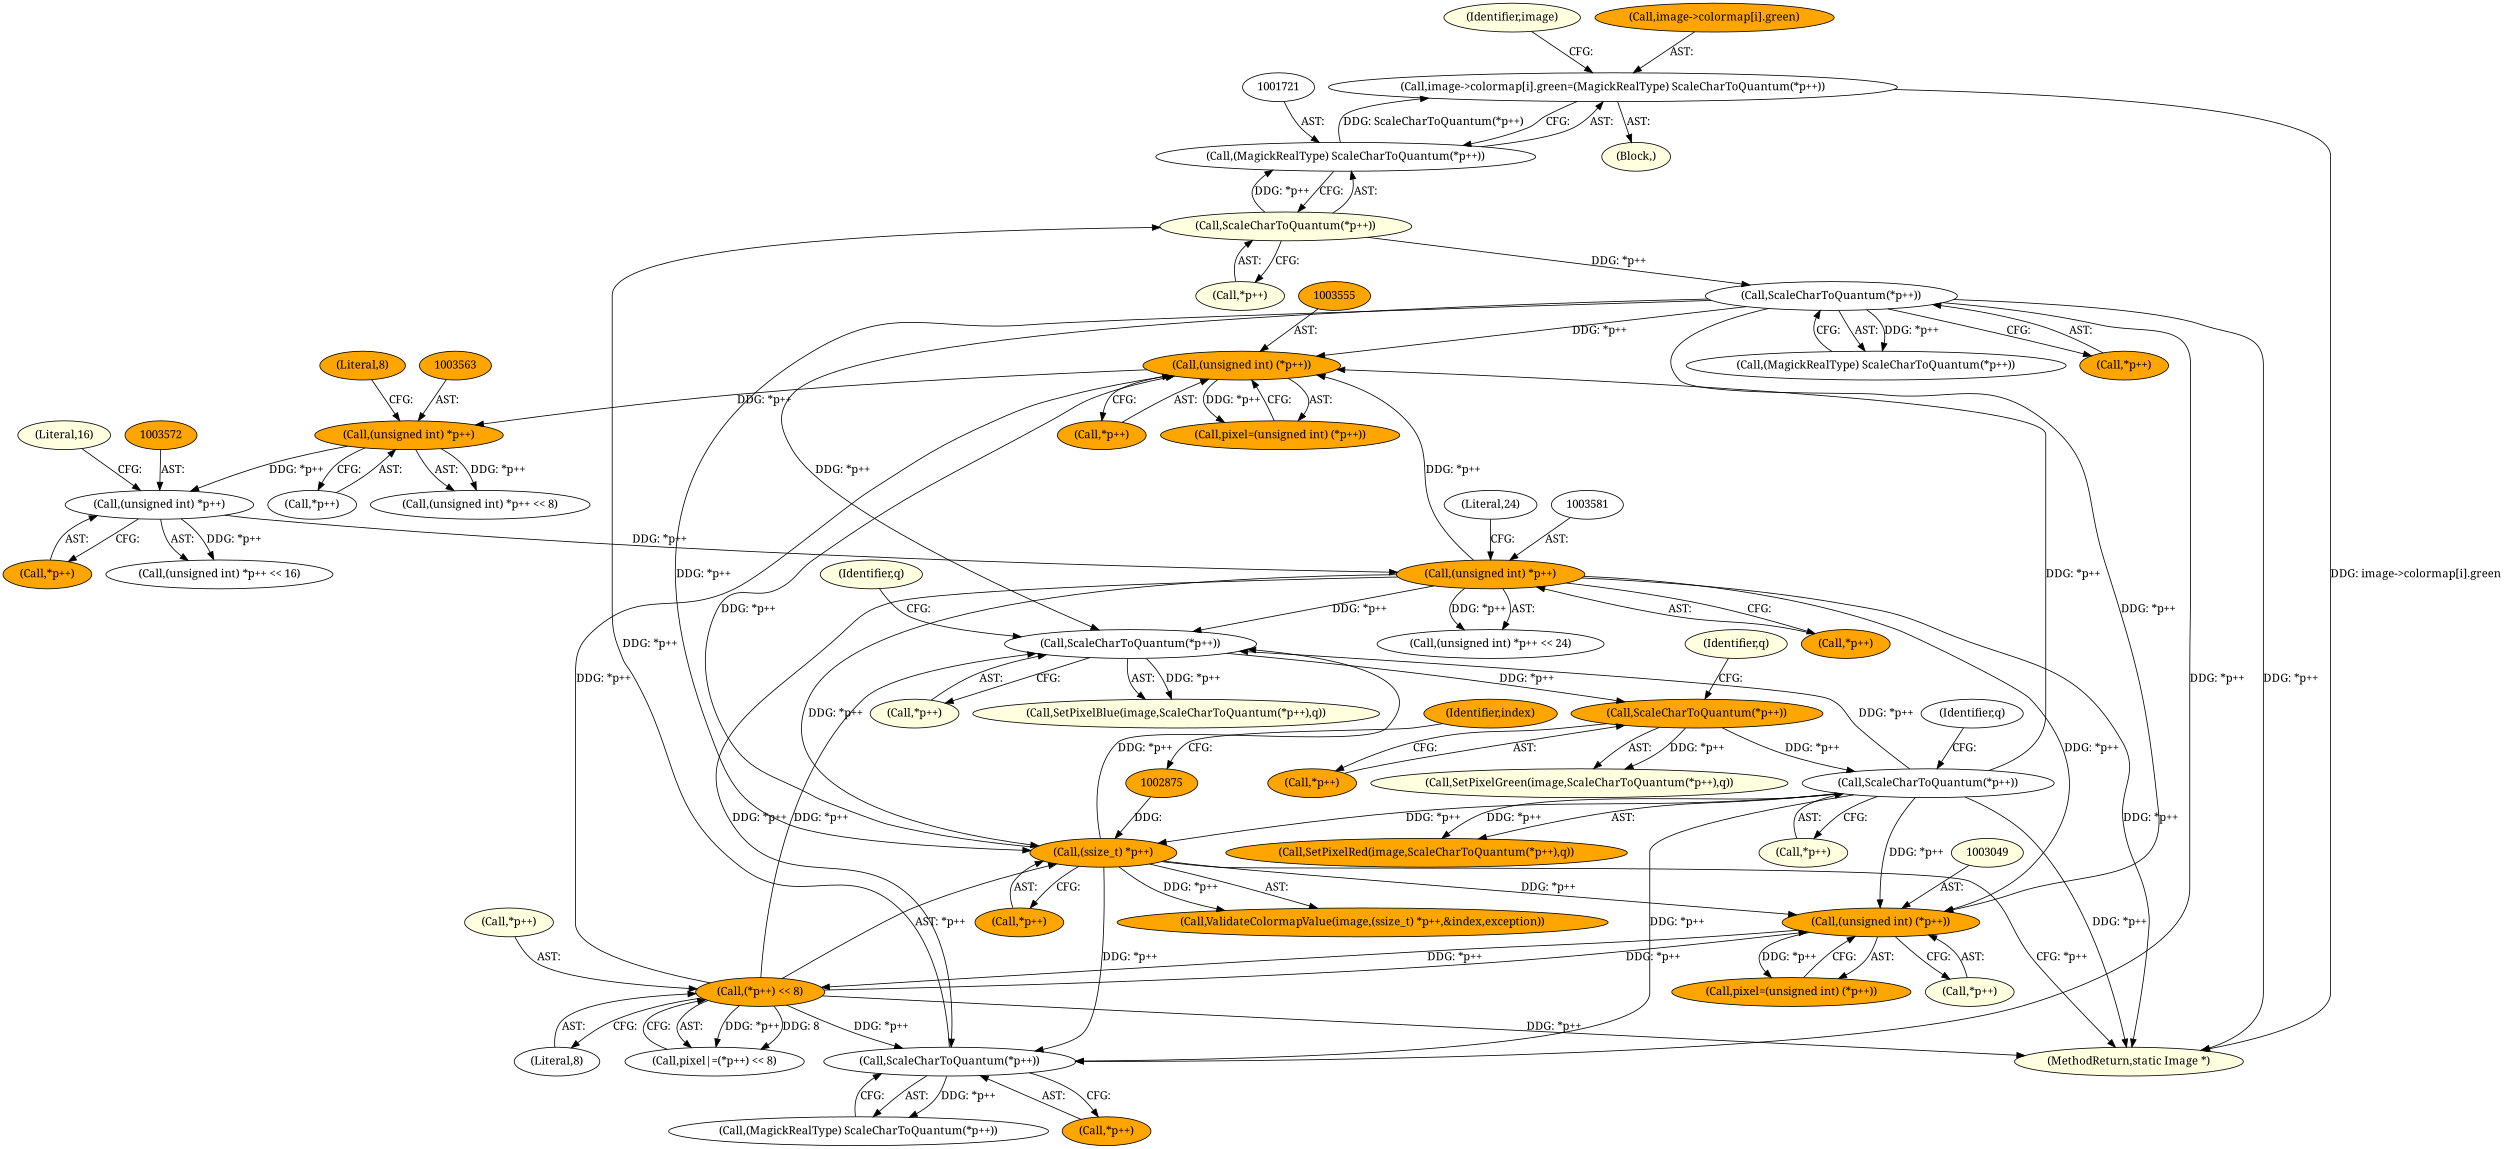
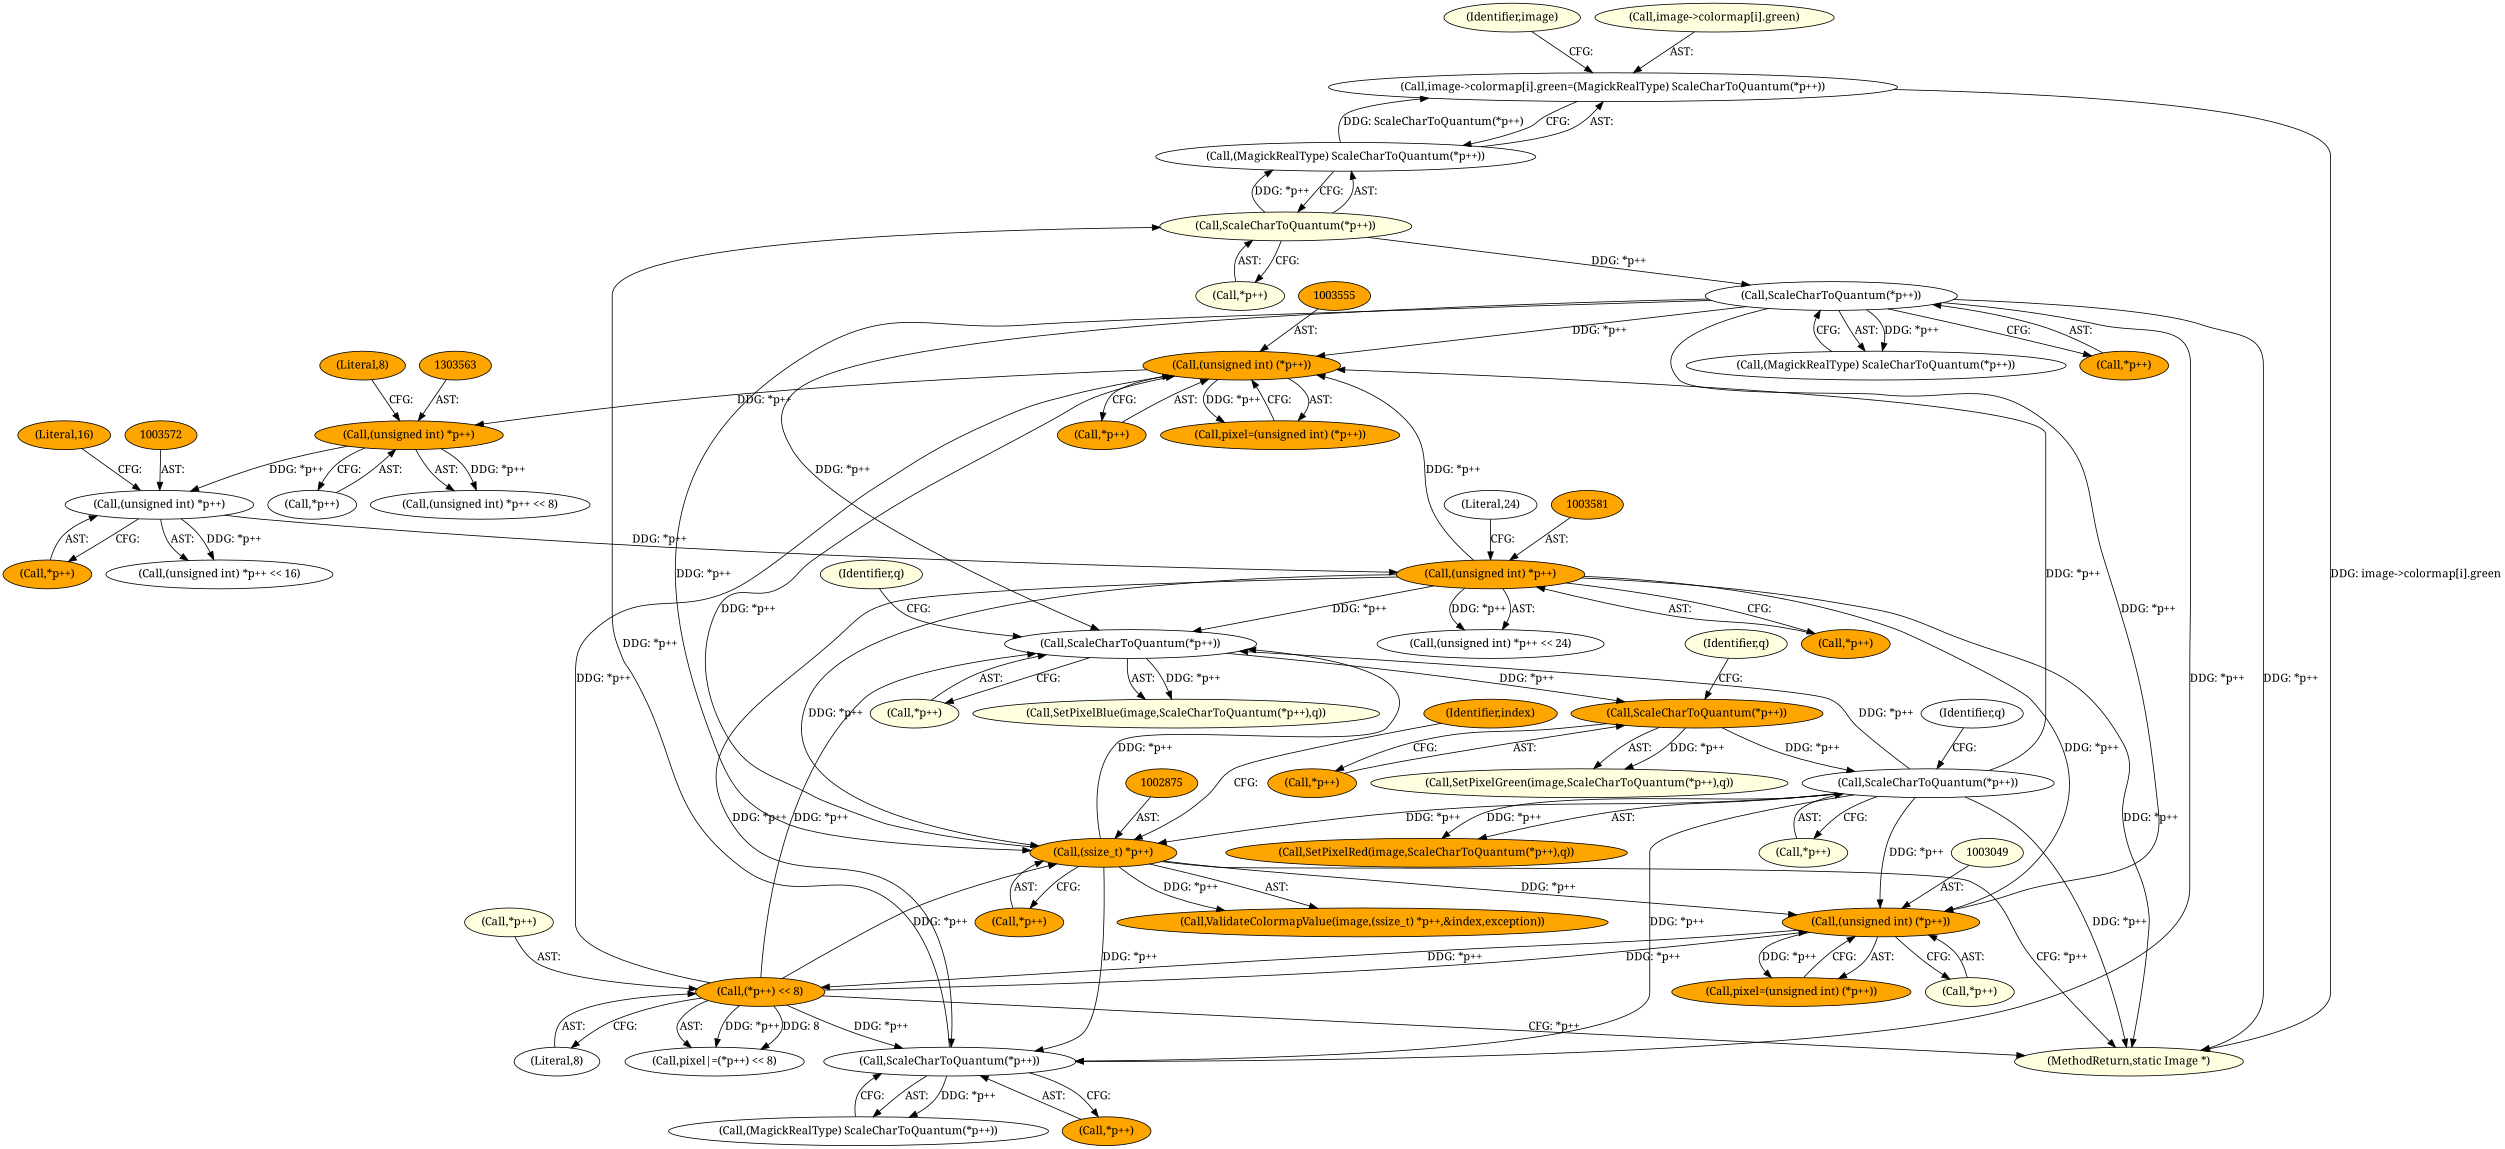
(1715, 18) -> (1715, 18)
(1279, 87) -> none
(1636, 157) -> none
(455, 366) -> (455, 366)
(64, 435) -> (64, 435)
(1587, 505) -> (1587, 505)
(1302, 732) -> (1280, 756)
(1150, 818) -> (1150, 818)
(941, 922) -> (941, 922)
(652, 1016) -> none
(1554, 1027) -> (1554, 1027)
